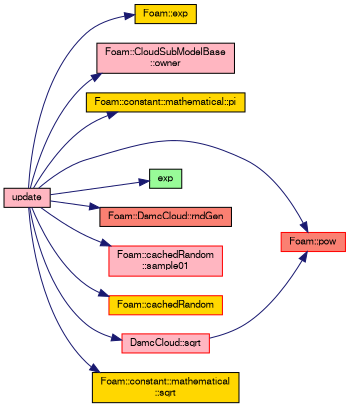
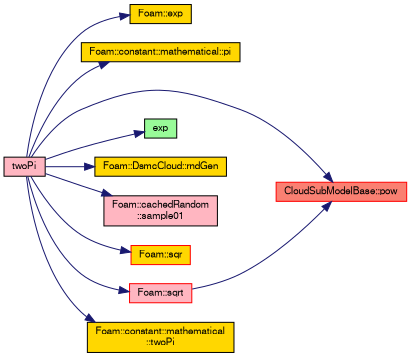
(166, 58) -> none
(27, 198) -> (25, 167)
(166, 217) -> (161, 167)
(313, 242) -> (341, 192)
(166, 261) -> (161, 211)
(166, 305) -> (161, 255)
(166, 343) -> (161, 293)
(166, 388) -> (161, 337)
